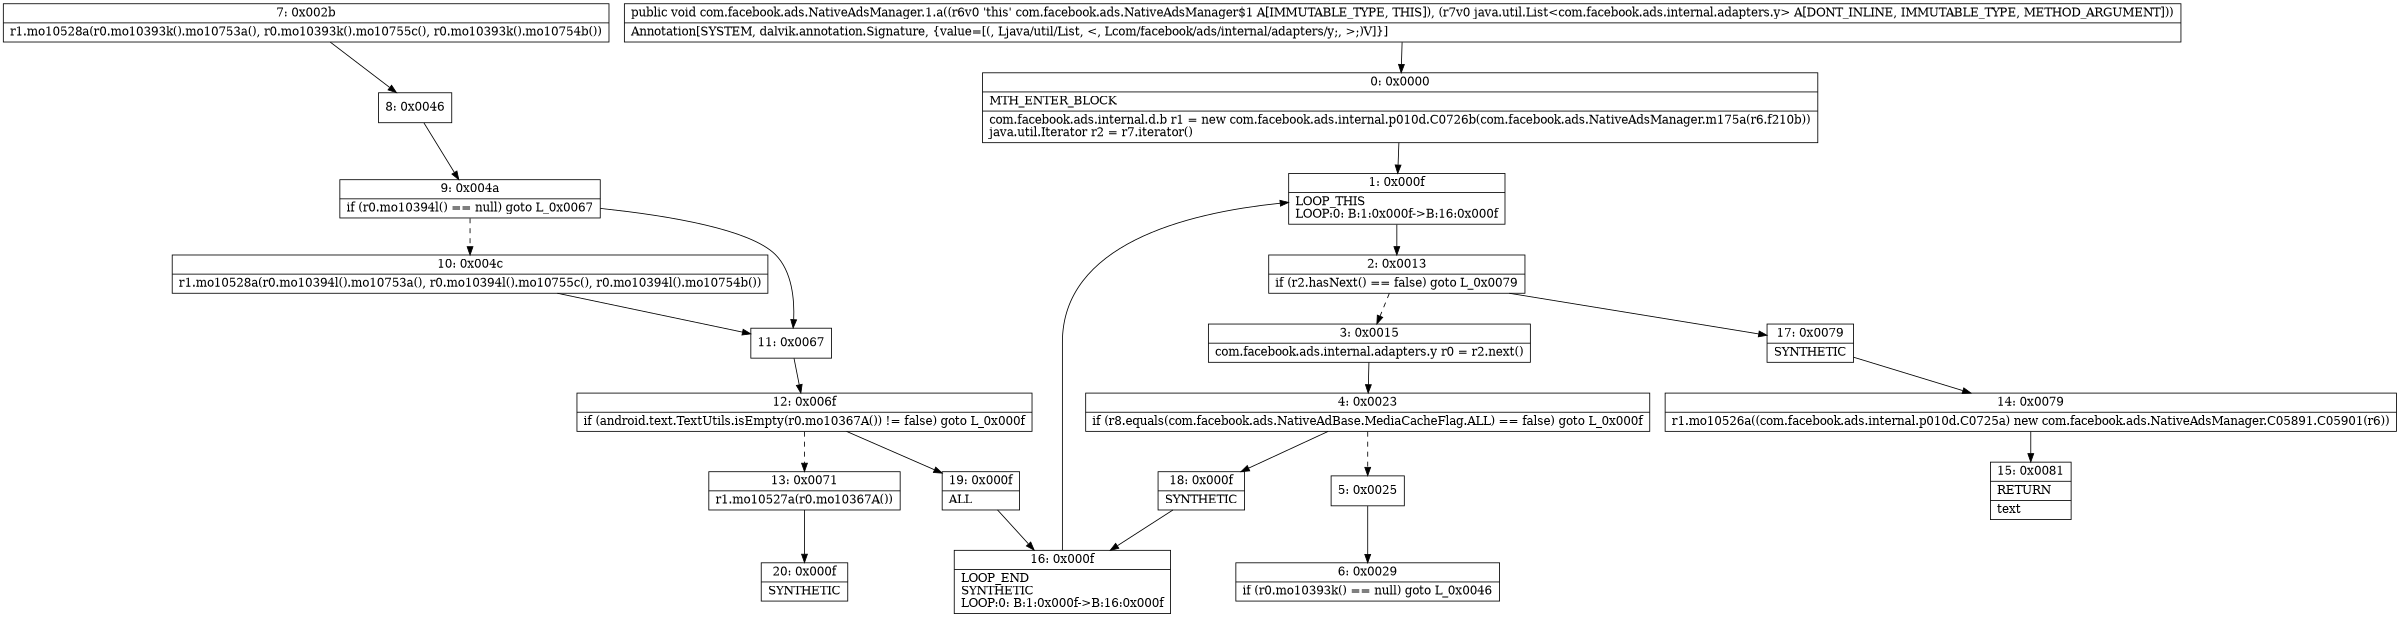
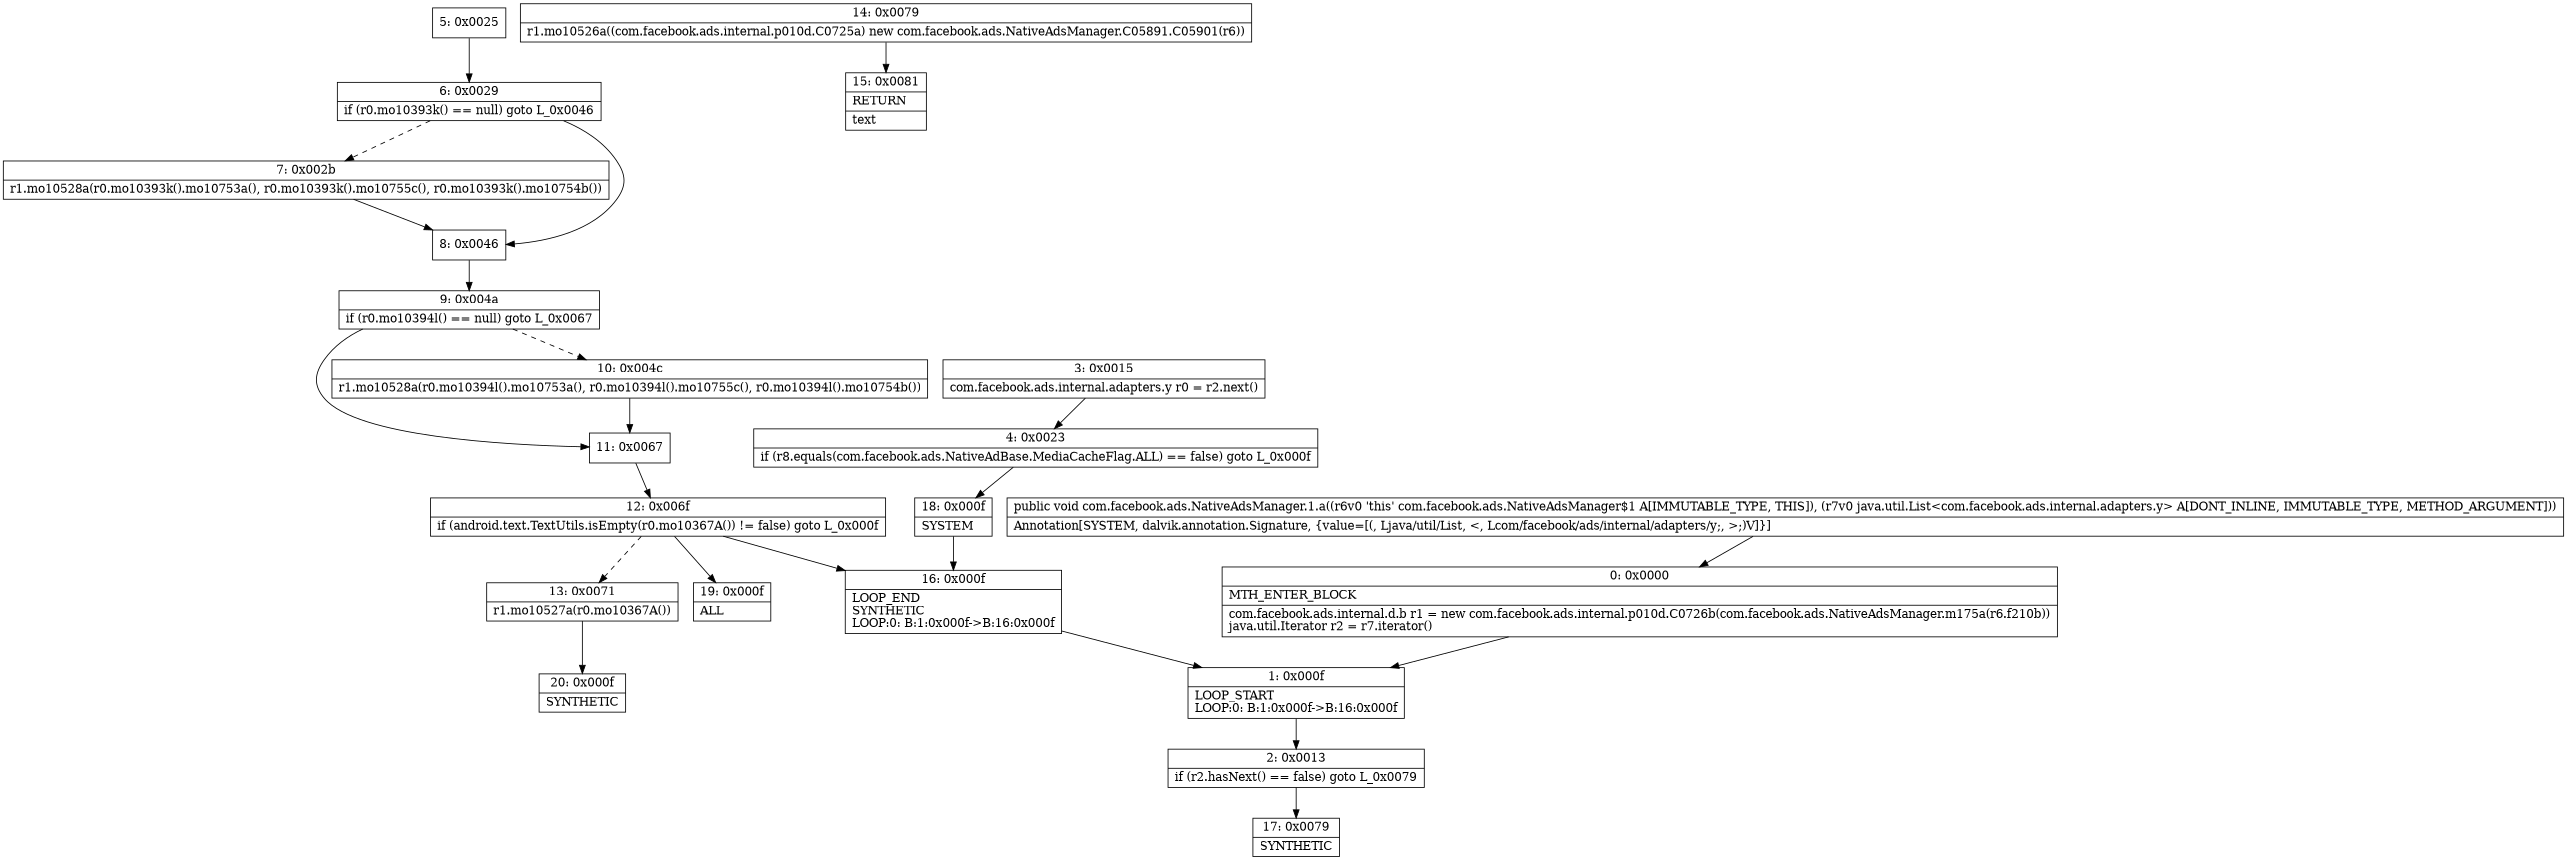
none -> (392, 139)
none -> (615, 201)
(1331, 202) -> (1235, 696)
(1385, 305) -> none
(1908, 374) -> none
(1368, 449) -> none
(1201, 500) -> (948, 526)
(1013, 527) -> (780, 552)
